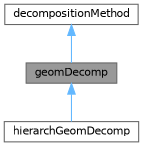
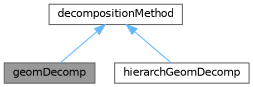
(71, 108) -> (153, 47)
